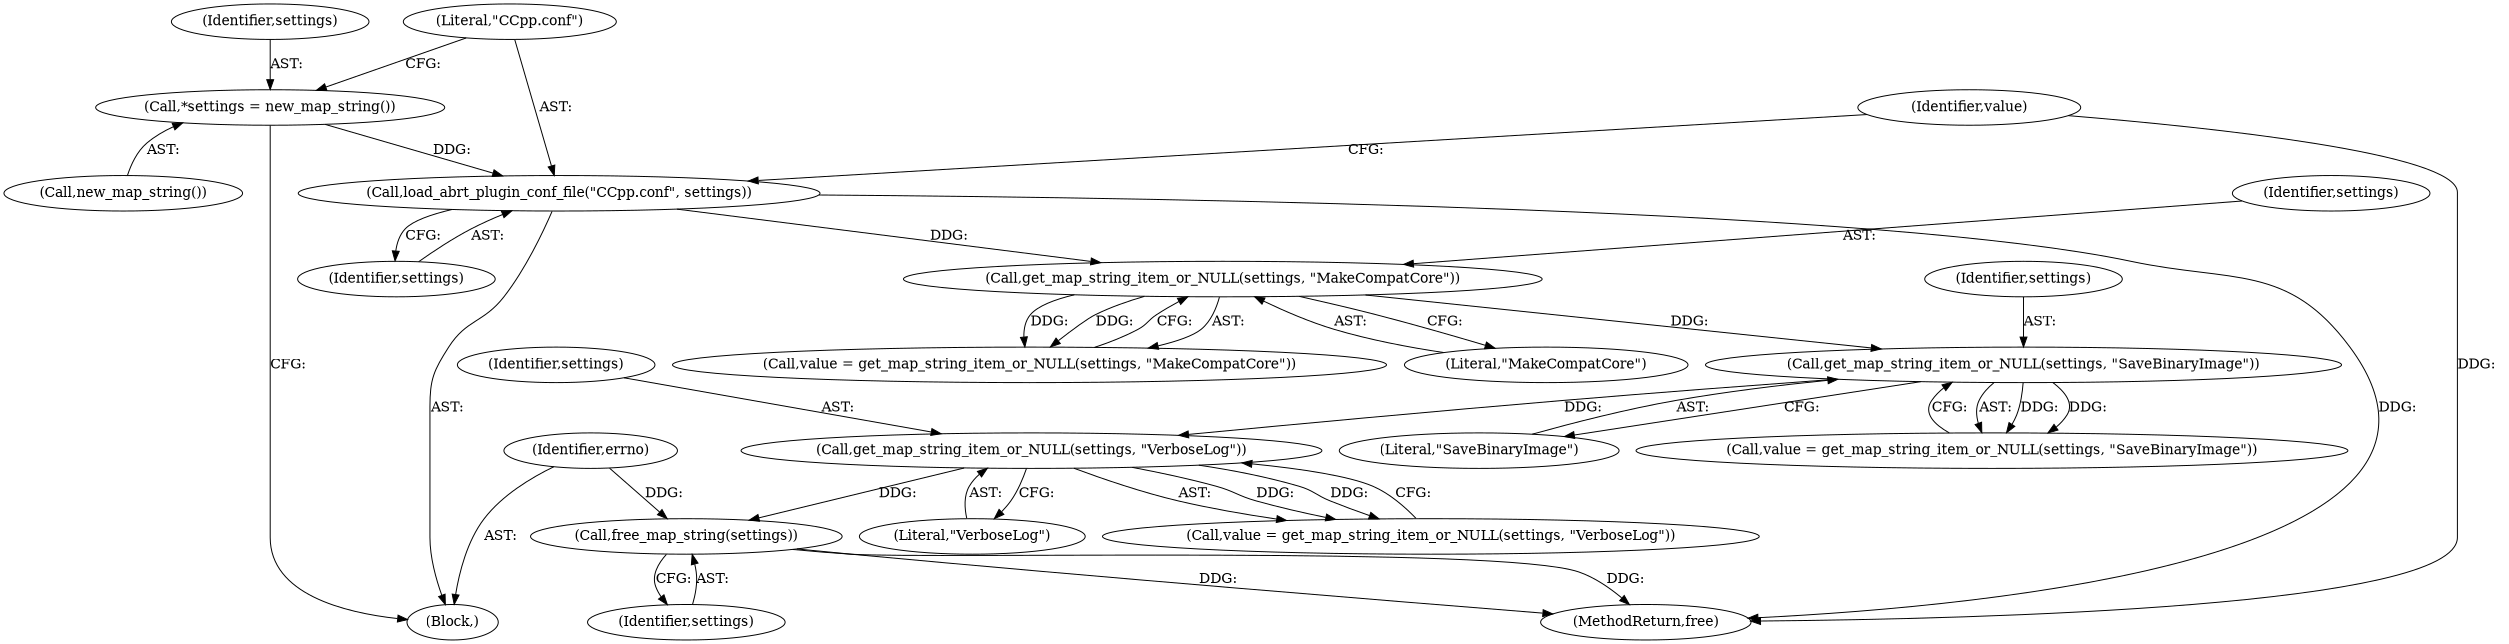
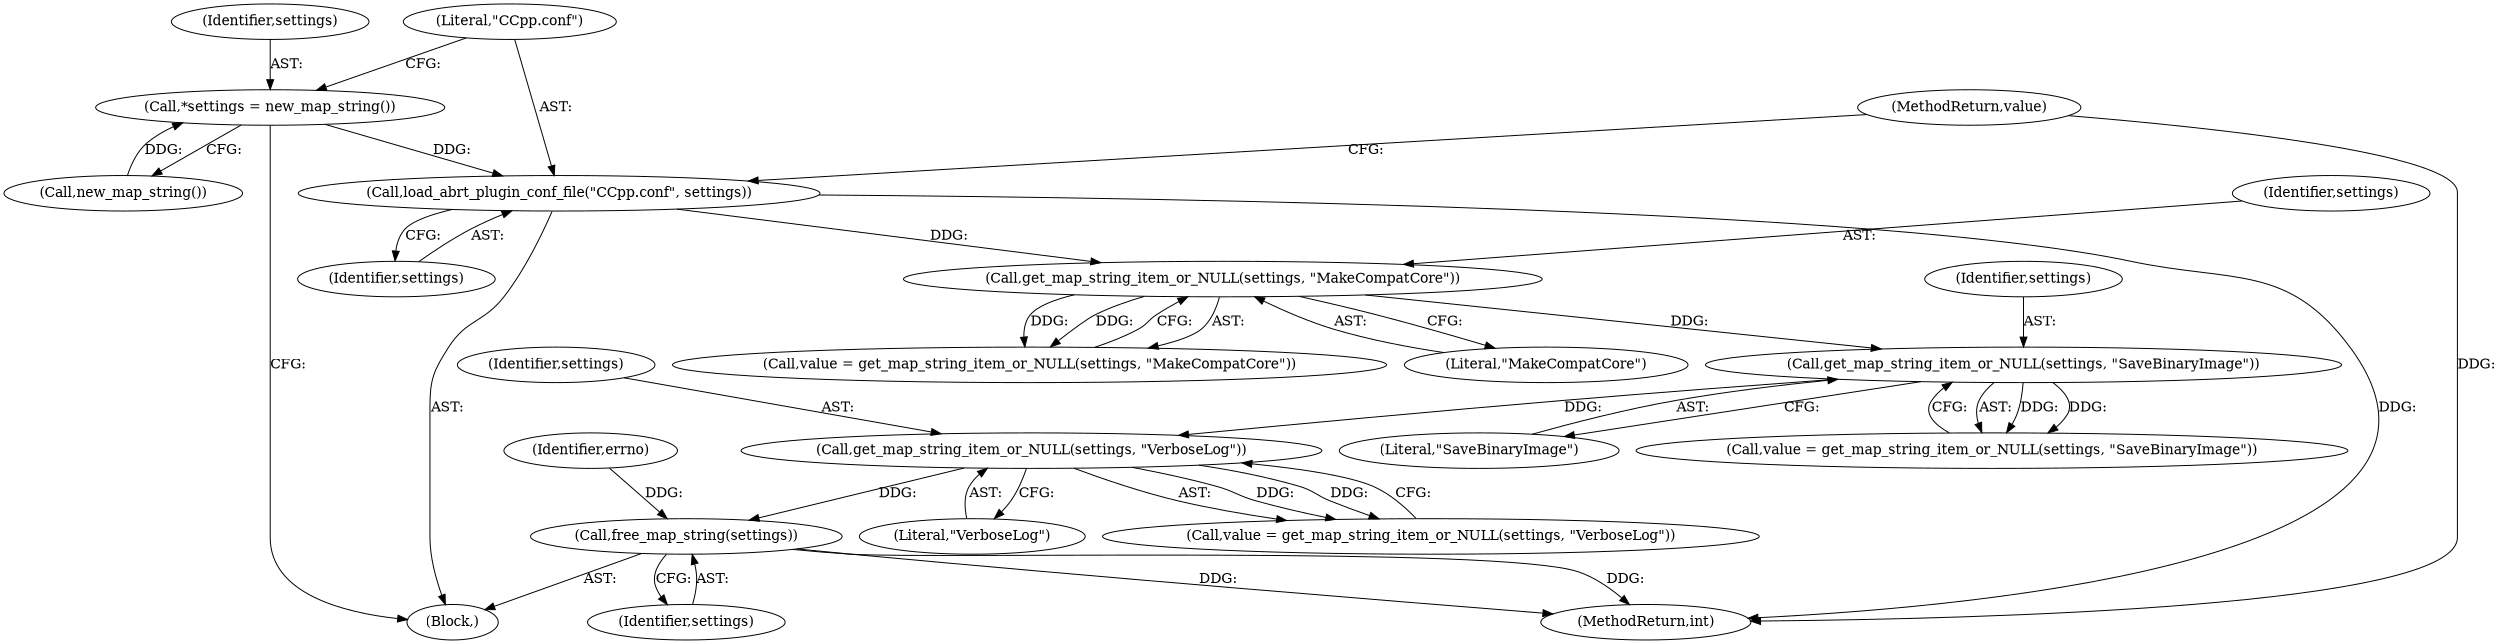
(1969, 107) -> (1969, 107)
none -> (201, 148)
(166, 150) -> (166, 150)
(486, 516) -> (568, 580)
(1646, 622) -> (1646, 622)
